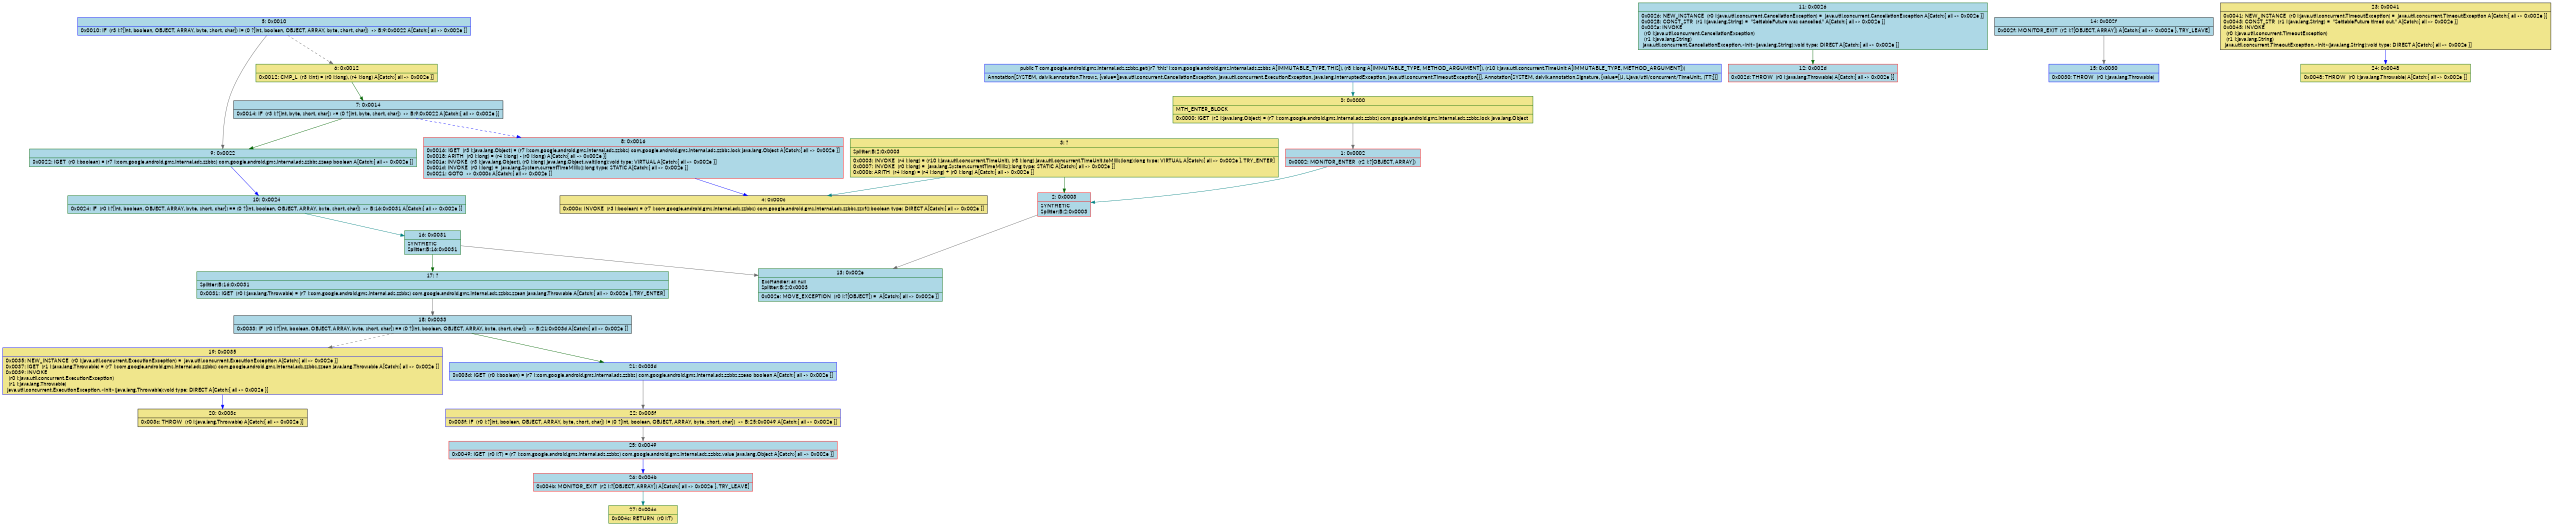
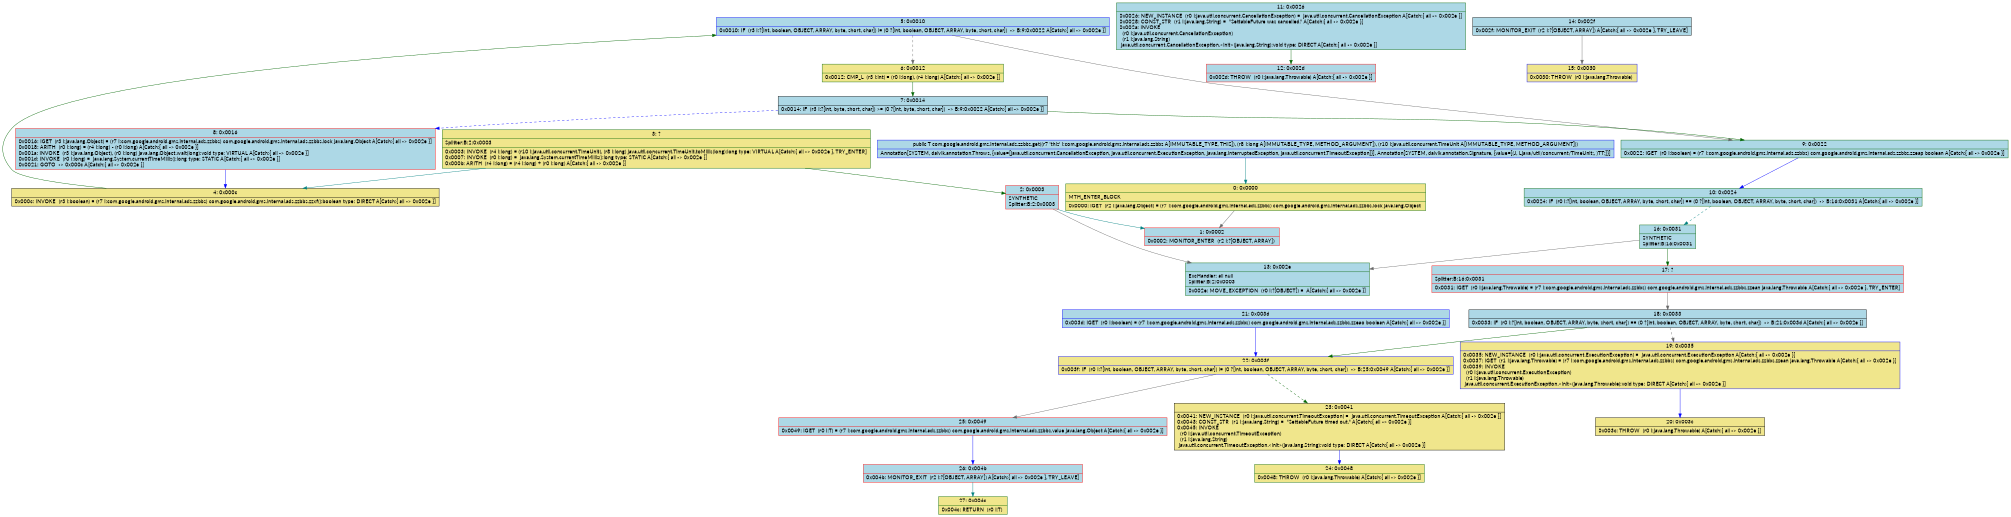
none -> (287, 67)
(2104, 73) -> (1582, 73)
(1212, 190) -> (1098, 220)
(353, 224) -> (1699, 214)
(433, 285) -> (1668, 279)
(536, 347) -> (1460, 341)
none -> (1286, 388)
(643, 393) -> (1256, 340)
